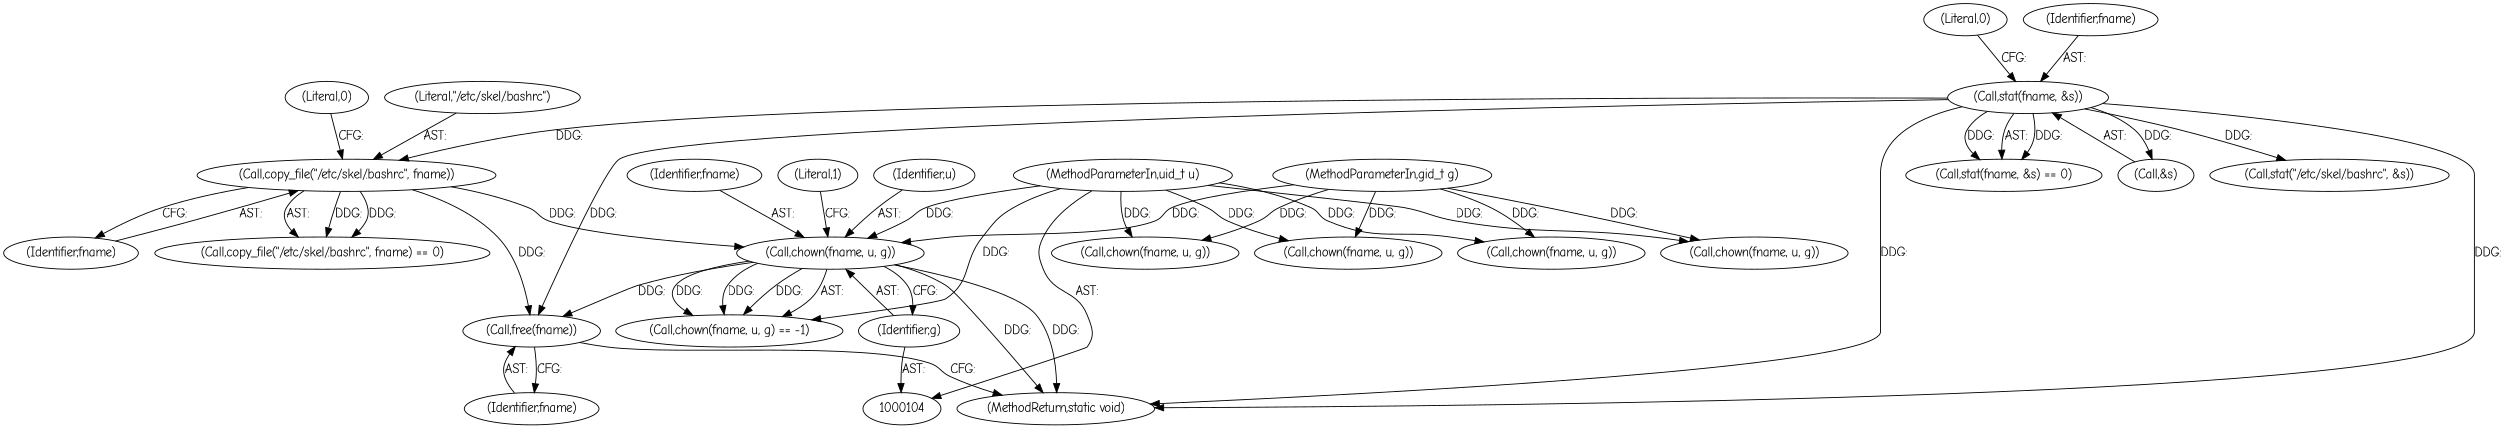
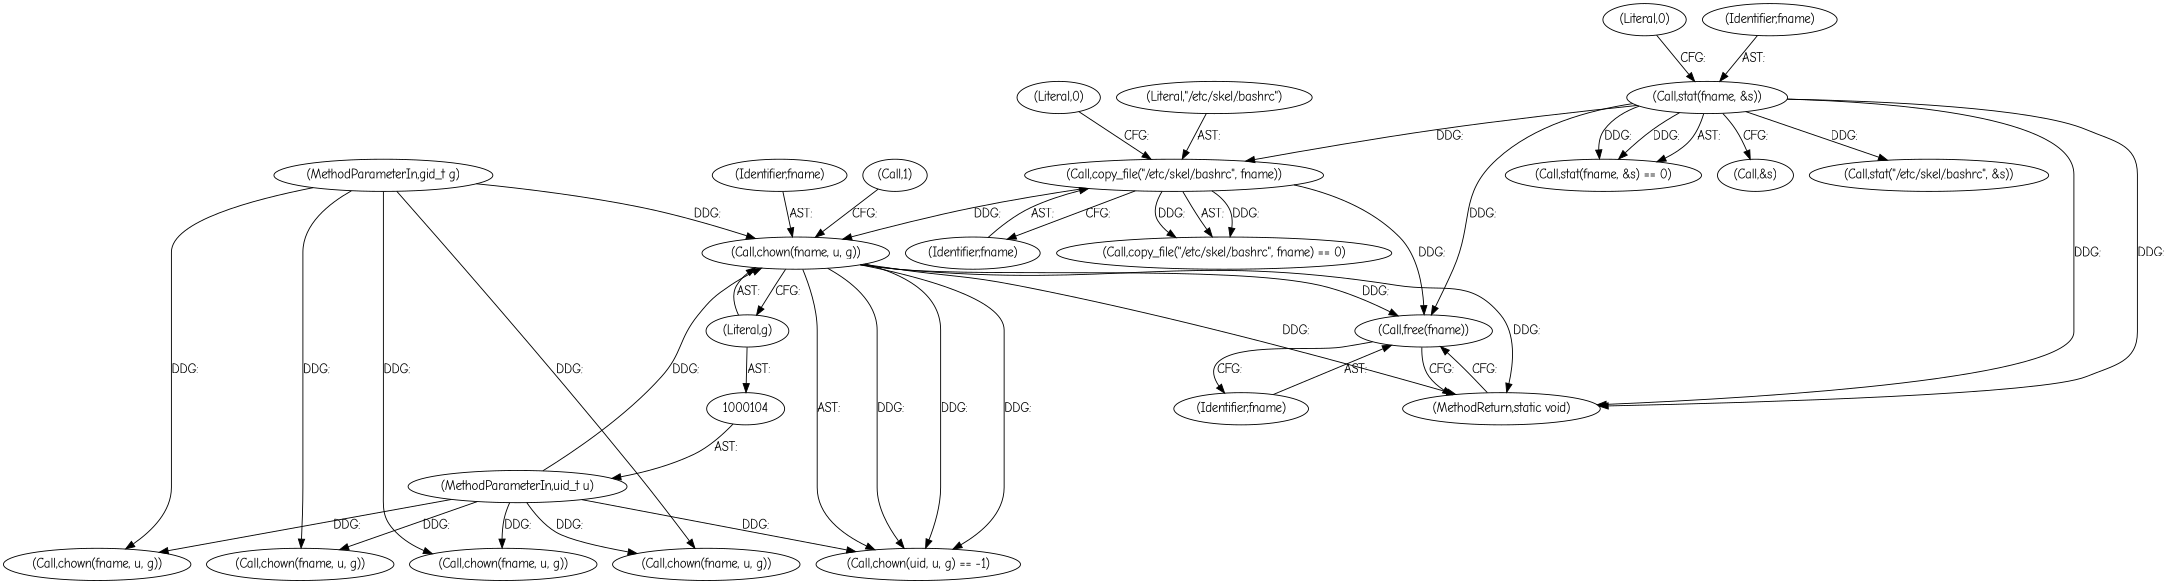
(2160, 136) -> (1758, 136)
(2098, 140) -> none
(818, 175) -> (895, 175)
(924, 175) -> none
(1091, 325) -> (682, 460)
(729, 331) -> (918, 564)
(909, 331) -> (747, 331)
none -> (1468, 372)
